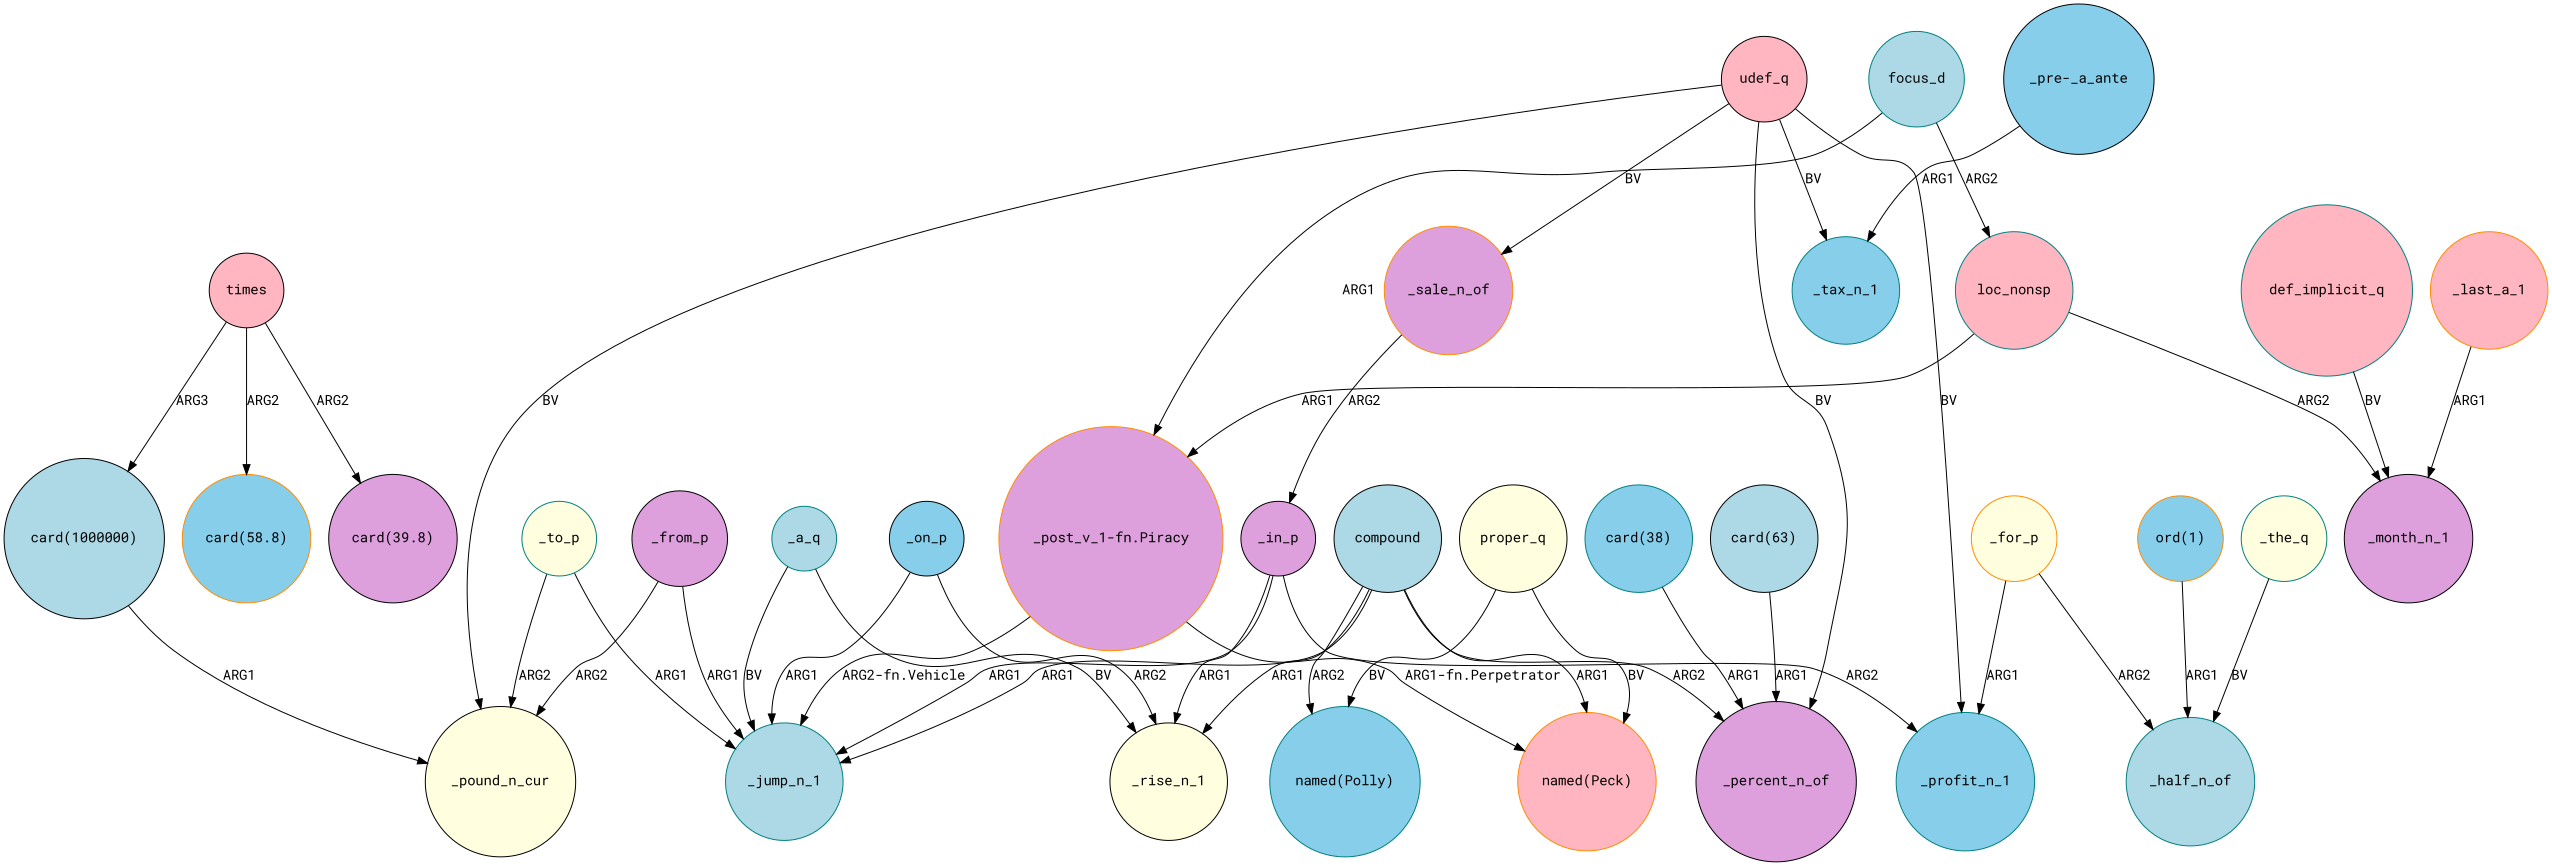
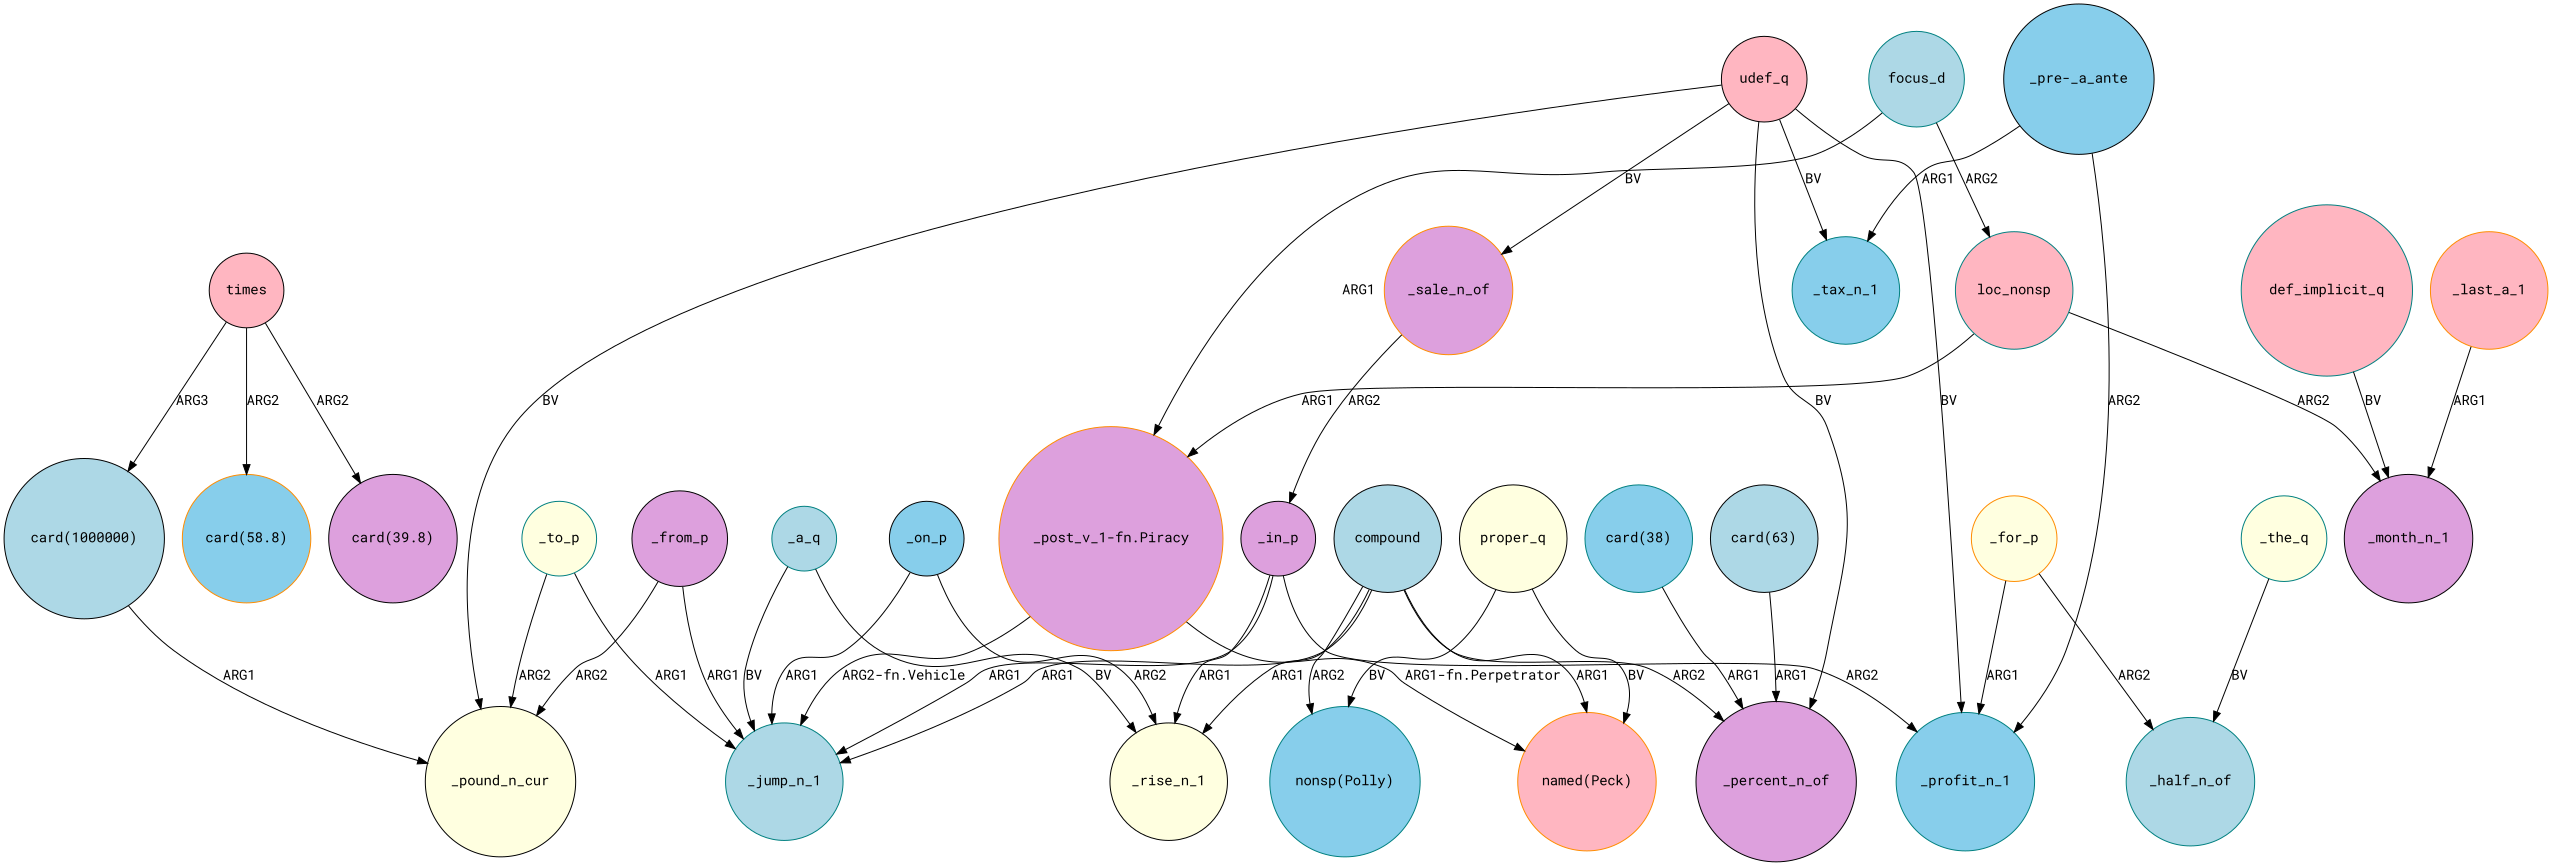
none -> (2107, 447)
(2180, 539) -> none
(1345, 782) -> (1345, 782)
